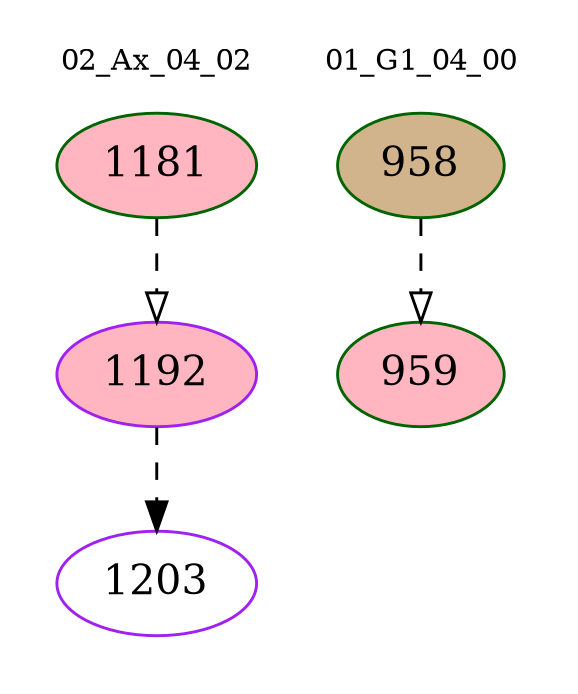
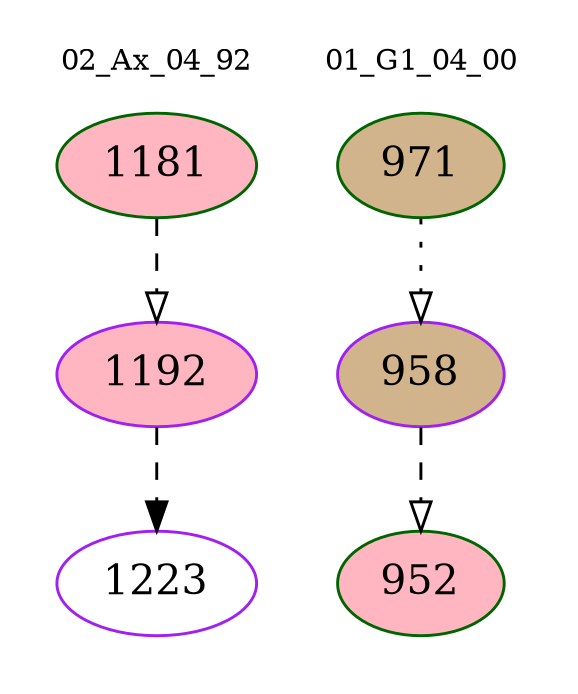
(157, 62) -> (157, 62)
(421, 165) -> (421, 374)
none -> (421, 165)
(421, 374) -> (421, 583)
(157, 583) -> (157, 583)
